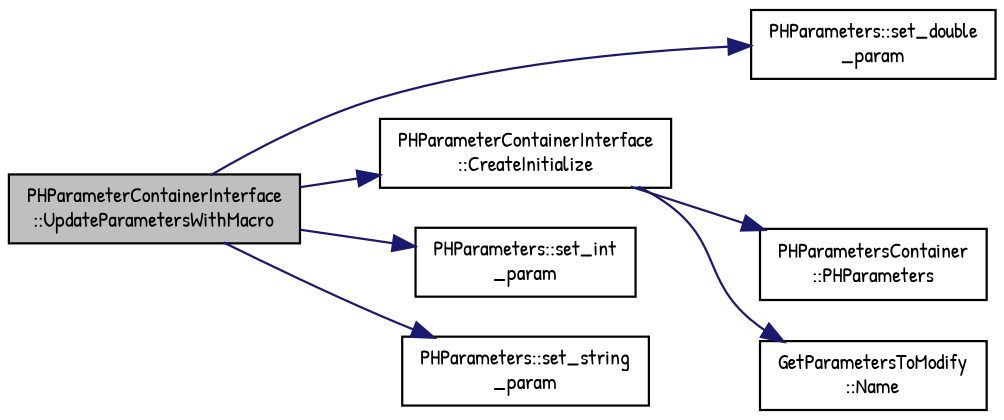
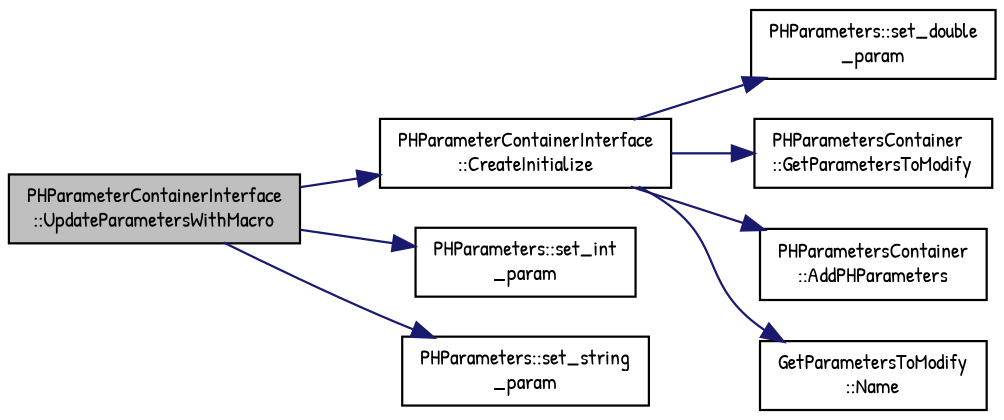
(460, 78) -> (689, 102)
none -> (873, 153)
(873, 264) -> (873, 264)
